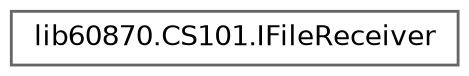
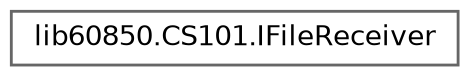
(235, 38) -> (235, 38)
